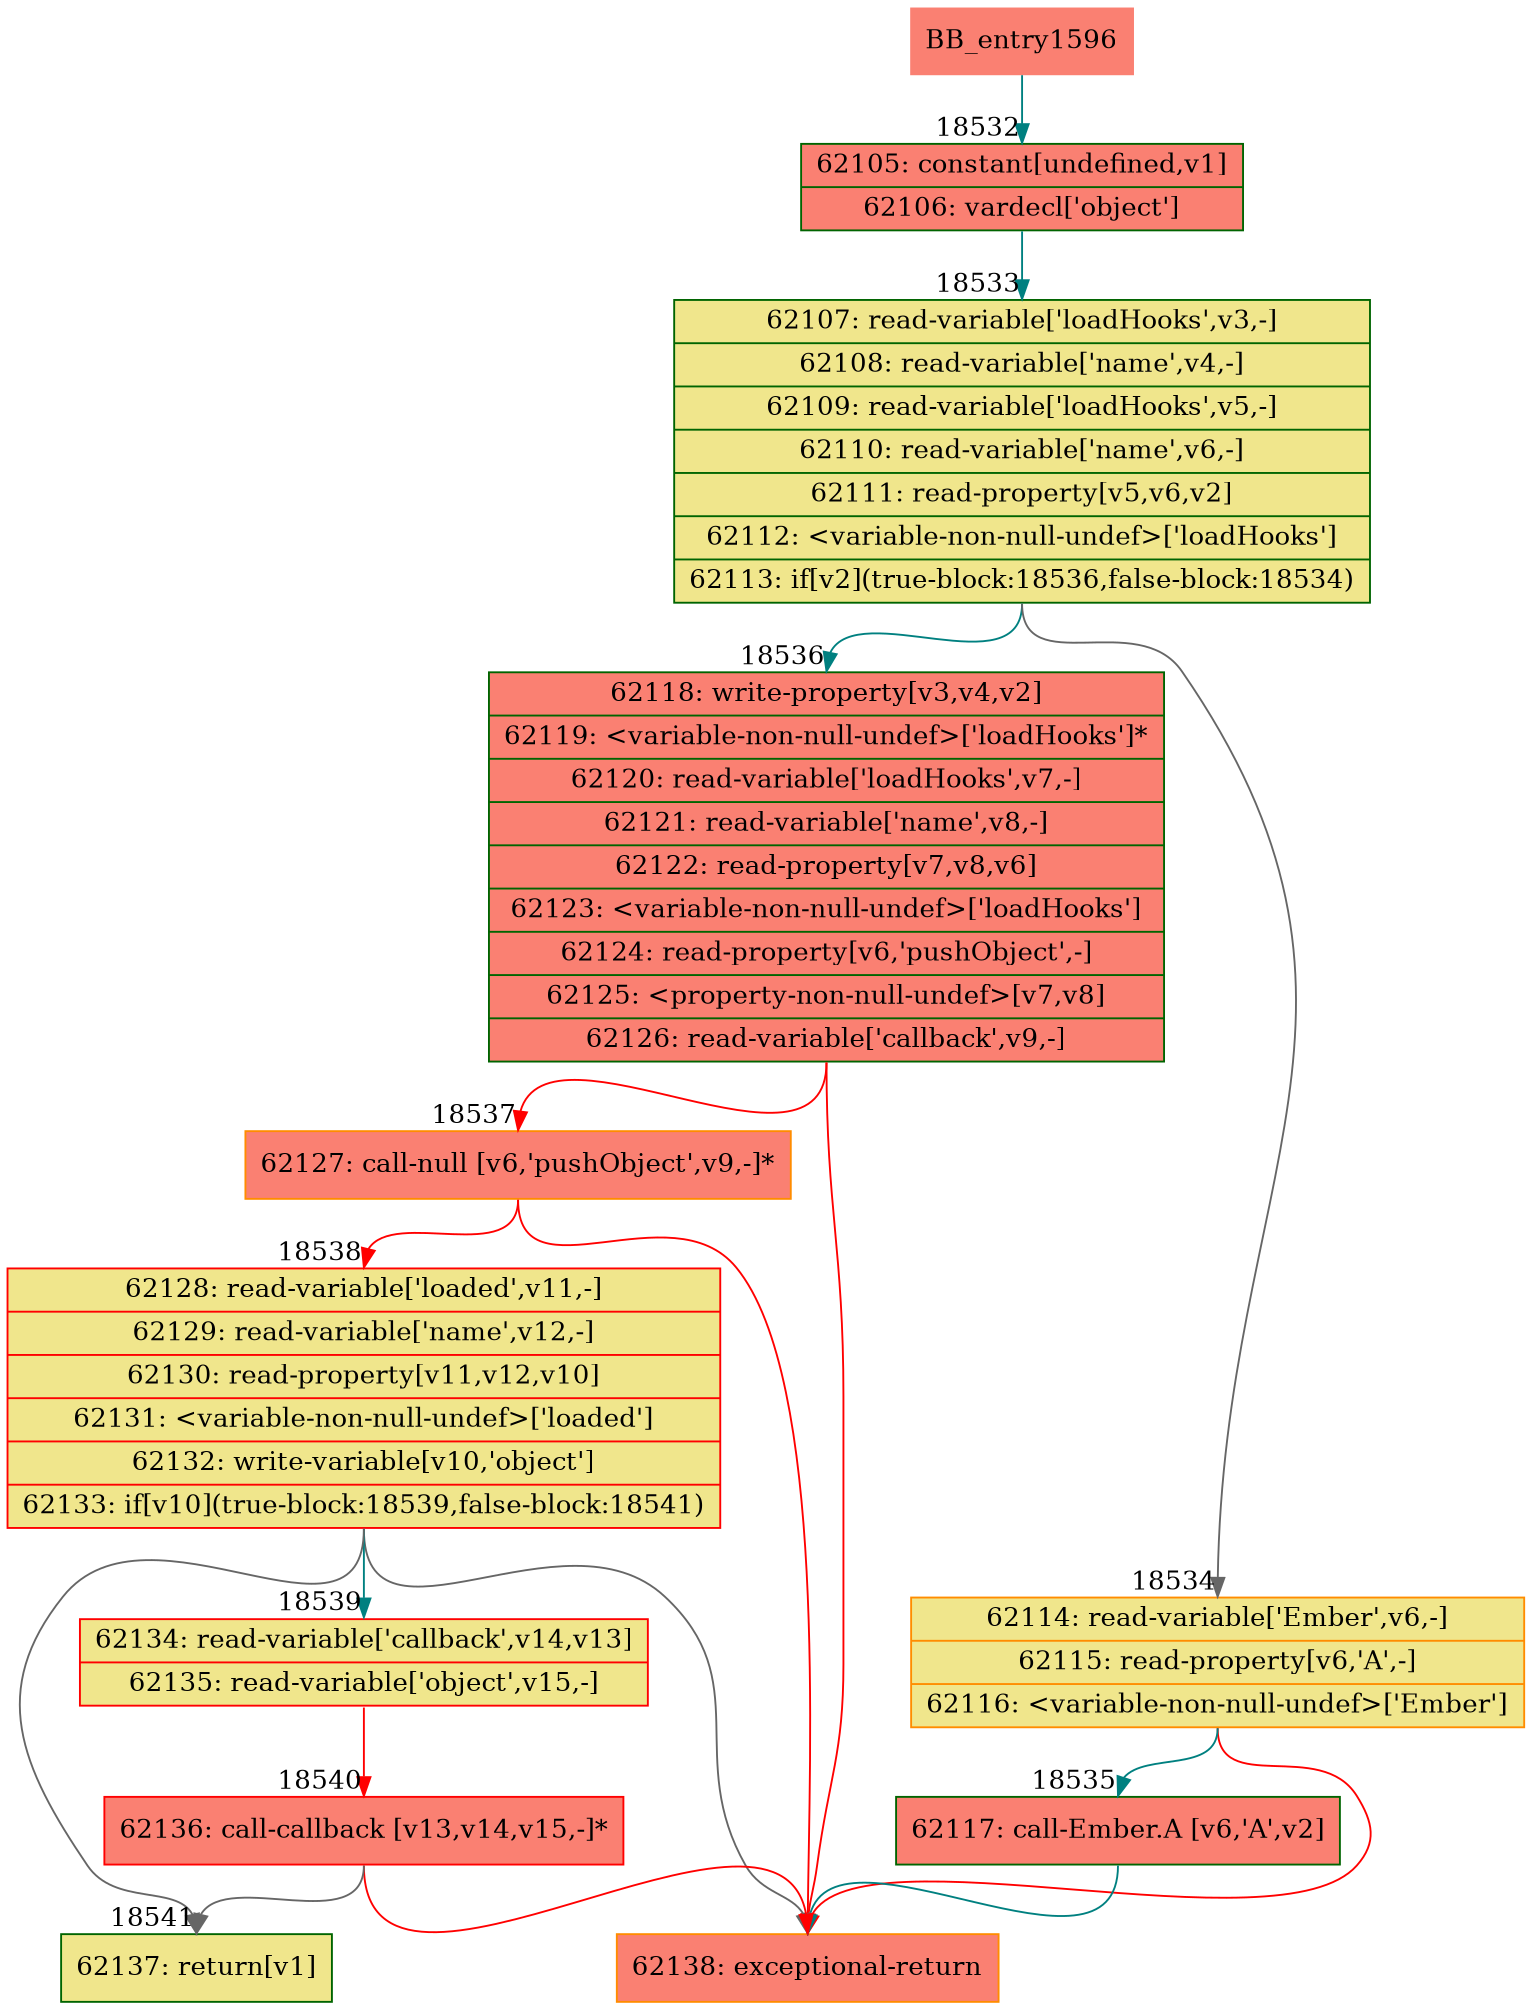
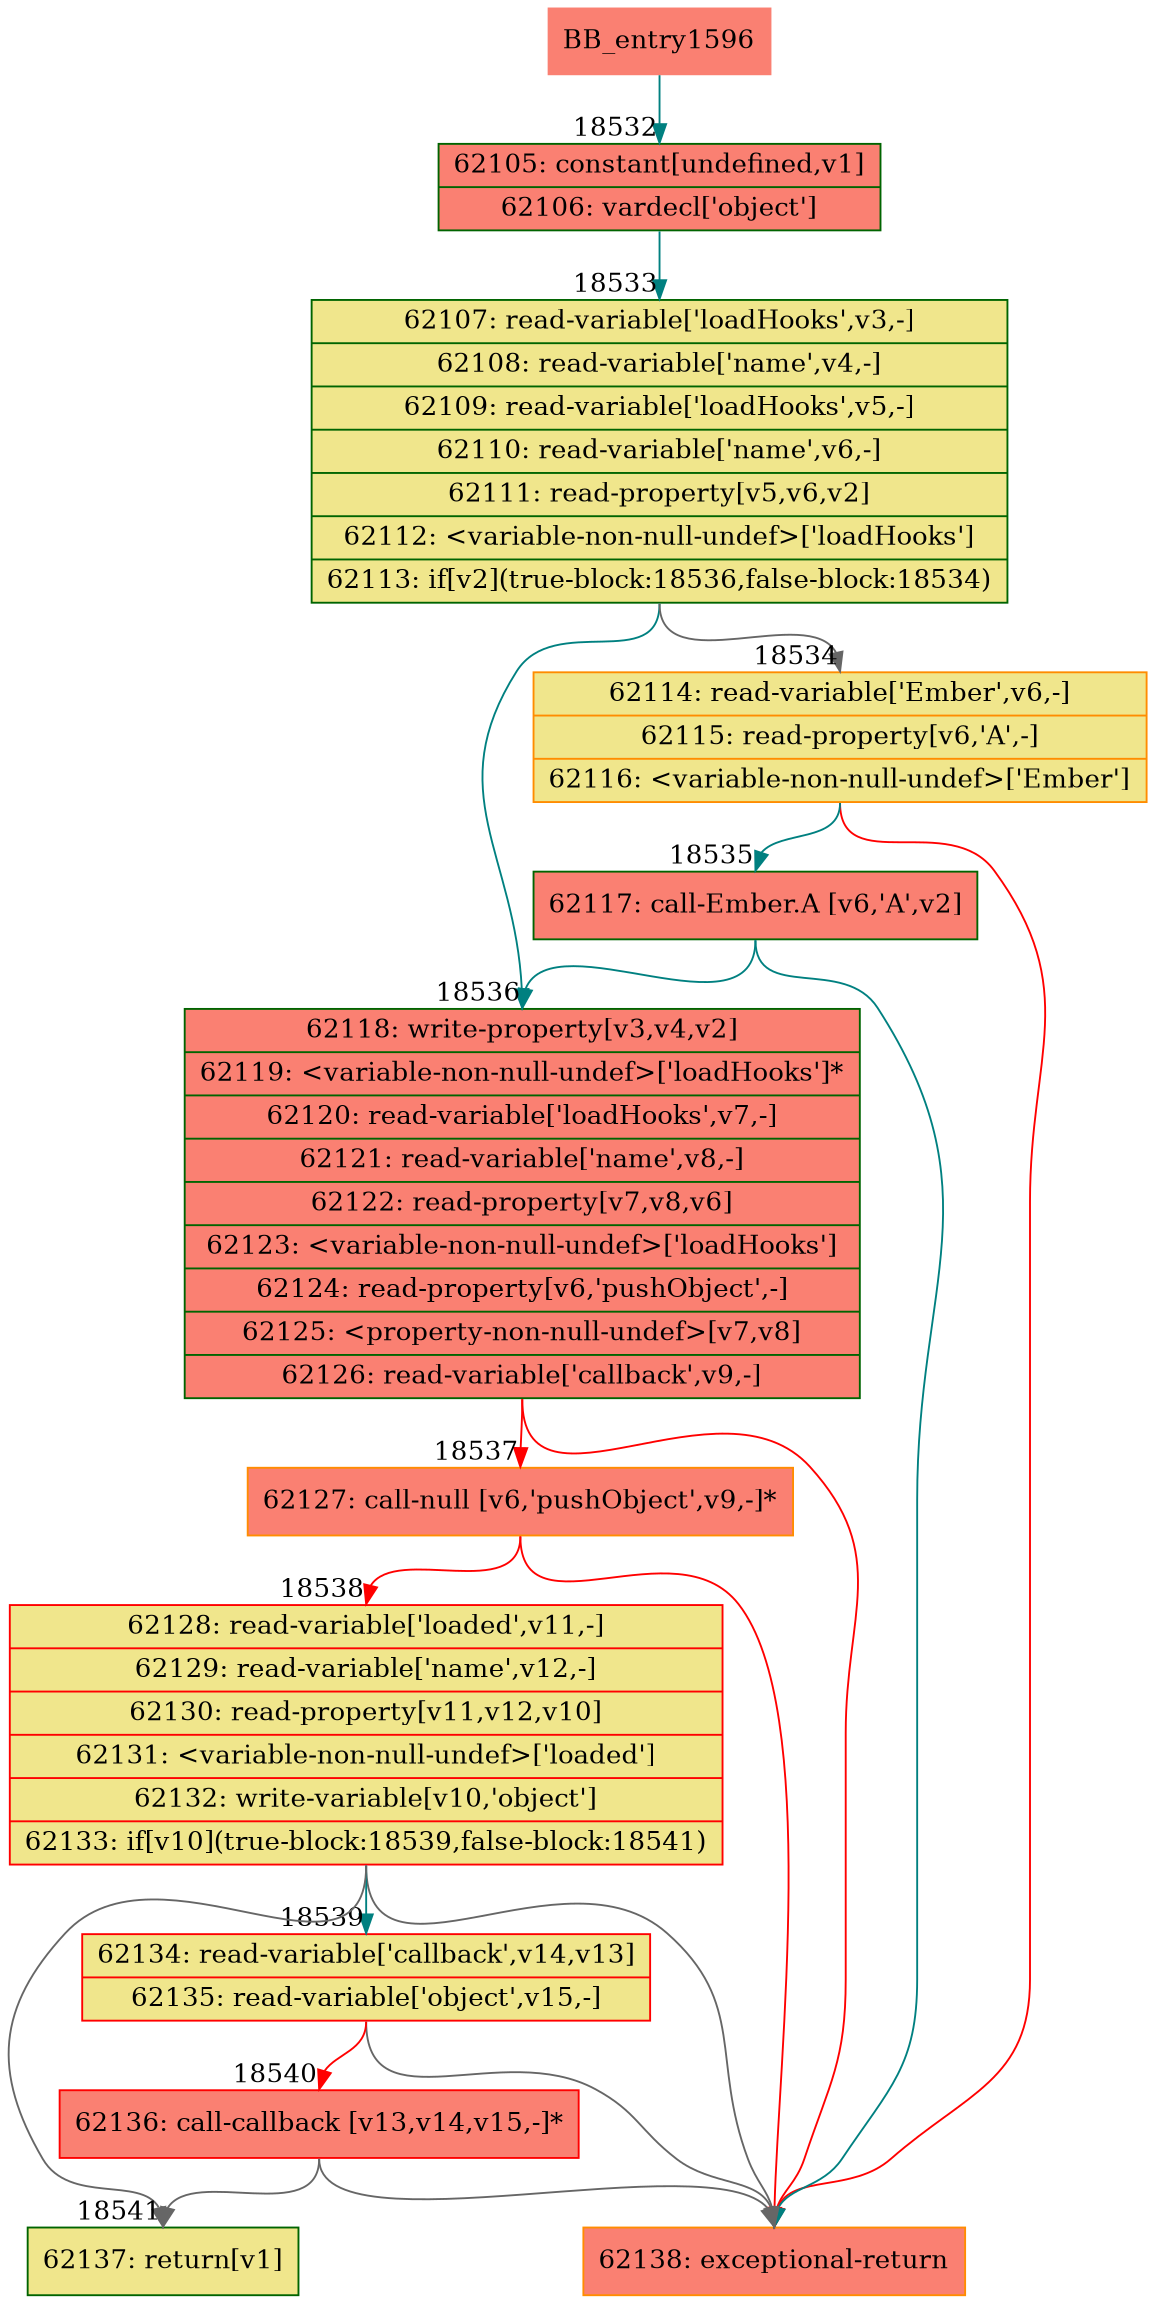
none -> (648, 976)
(577, 1902) -> (538, 2193)
none -> (572, 2081)
